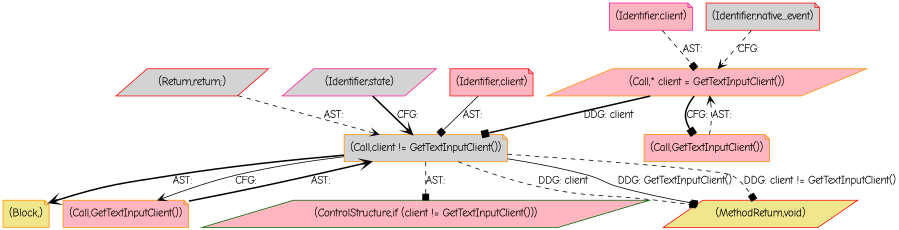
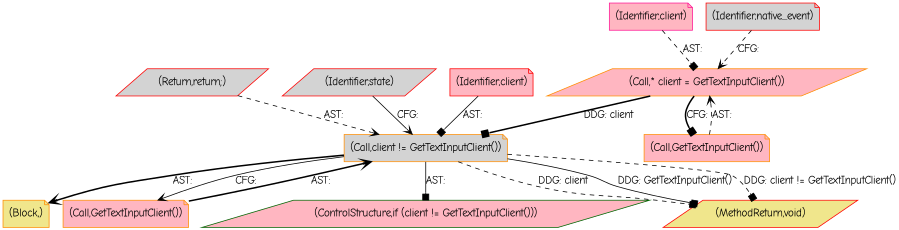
(359, 82) -> (359, 82)
(390, 112) -> (390, 112)
(426, 177) -> (426, 177)
